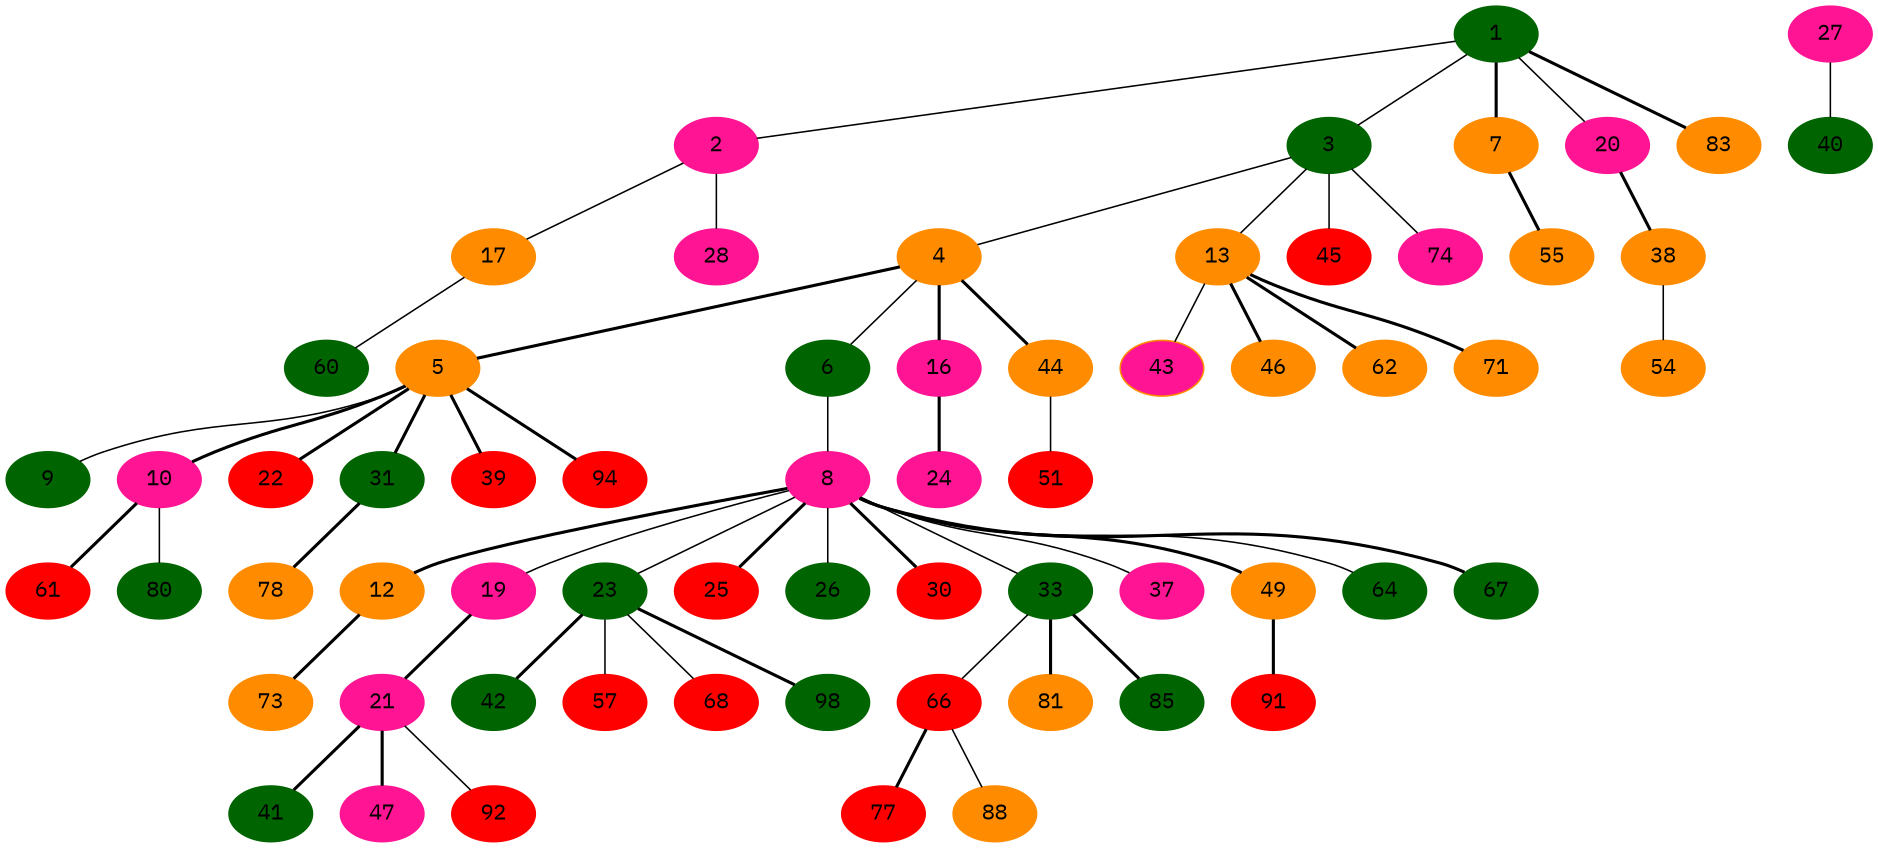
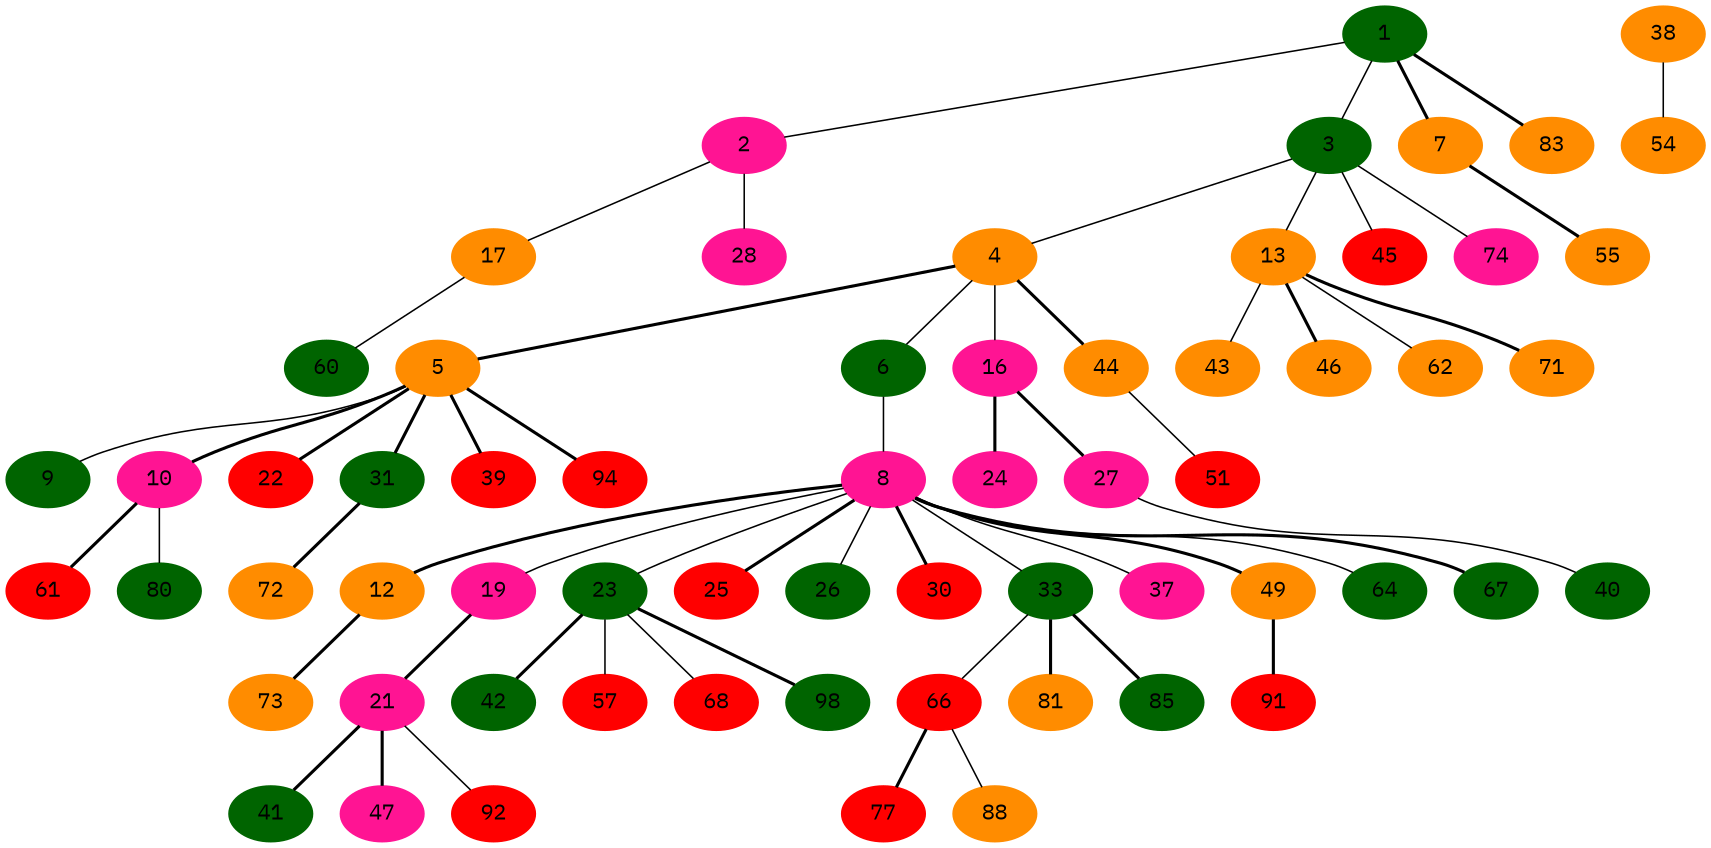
(1608, 145) -> none
(939, 313) -> (995, 313)
(1301, 313) -> (1357, 313)
(1162, 368) -> (1218, 368)
none -> (1050, 424)
(271, 591) -> (271, 591)
